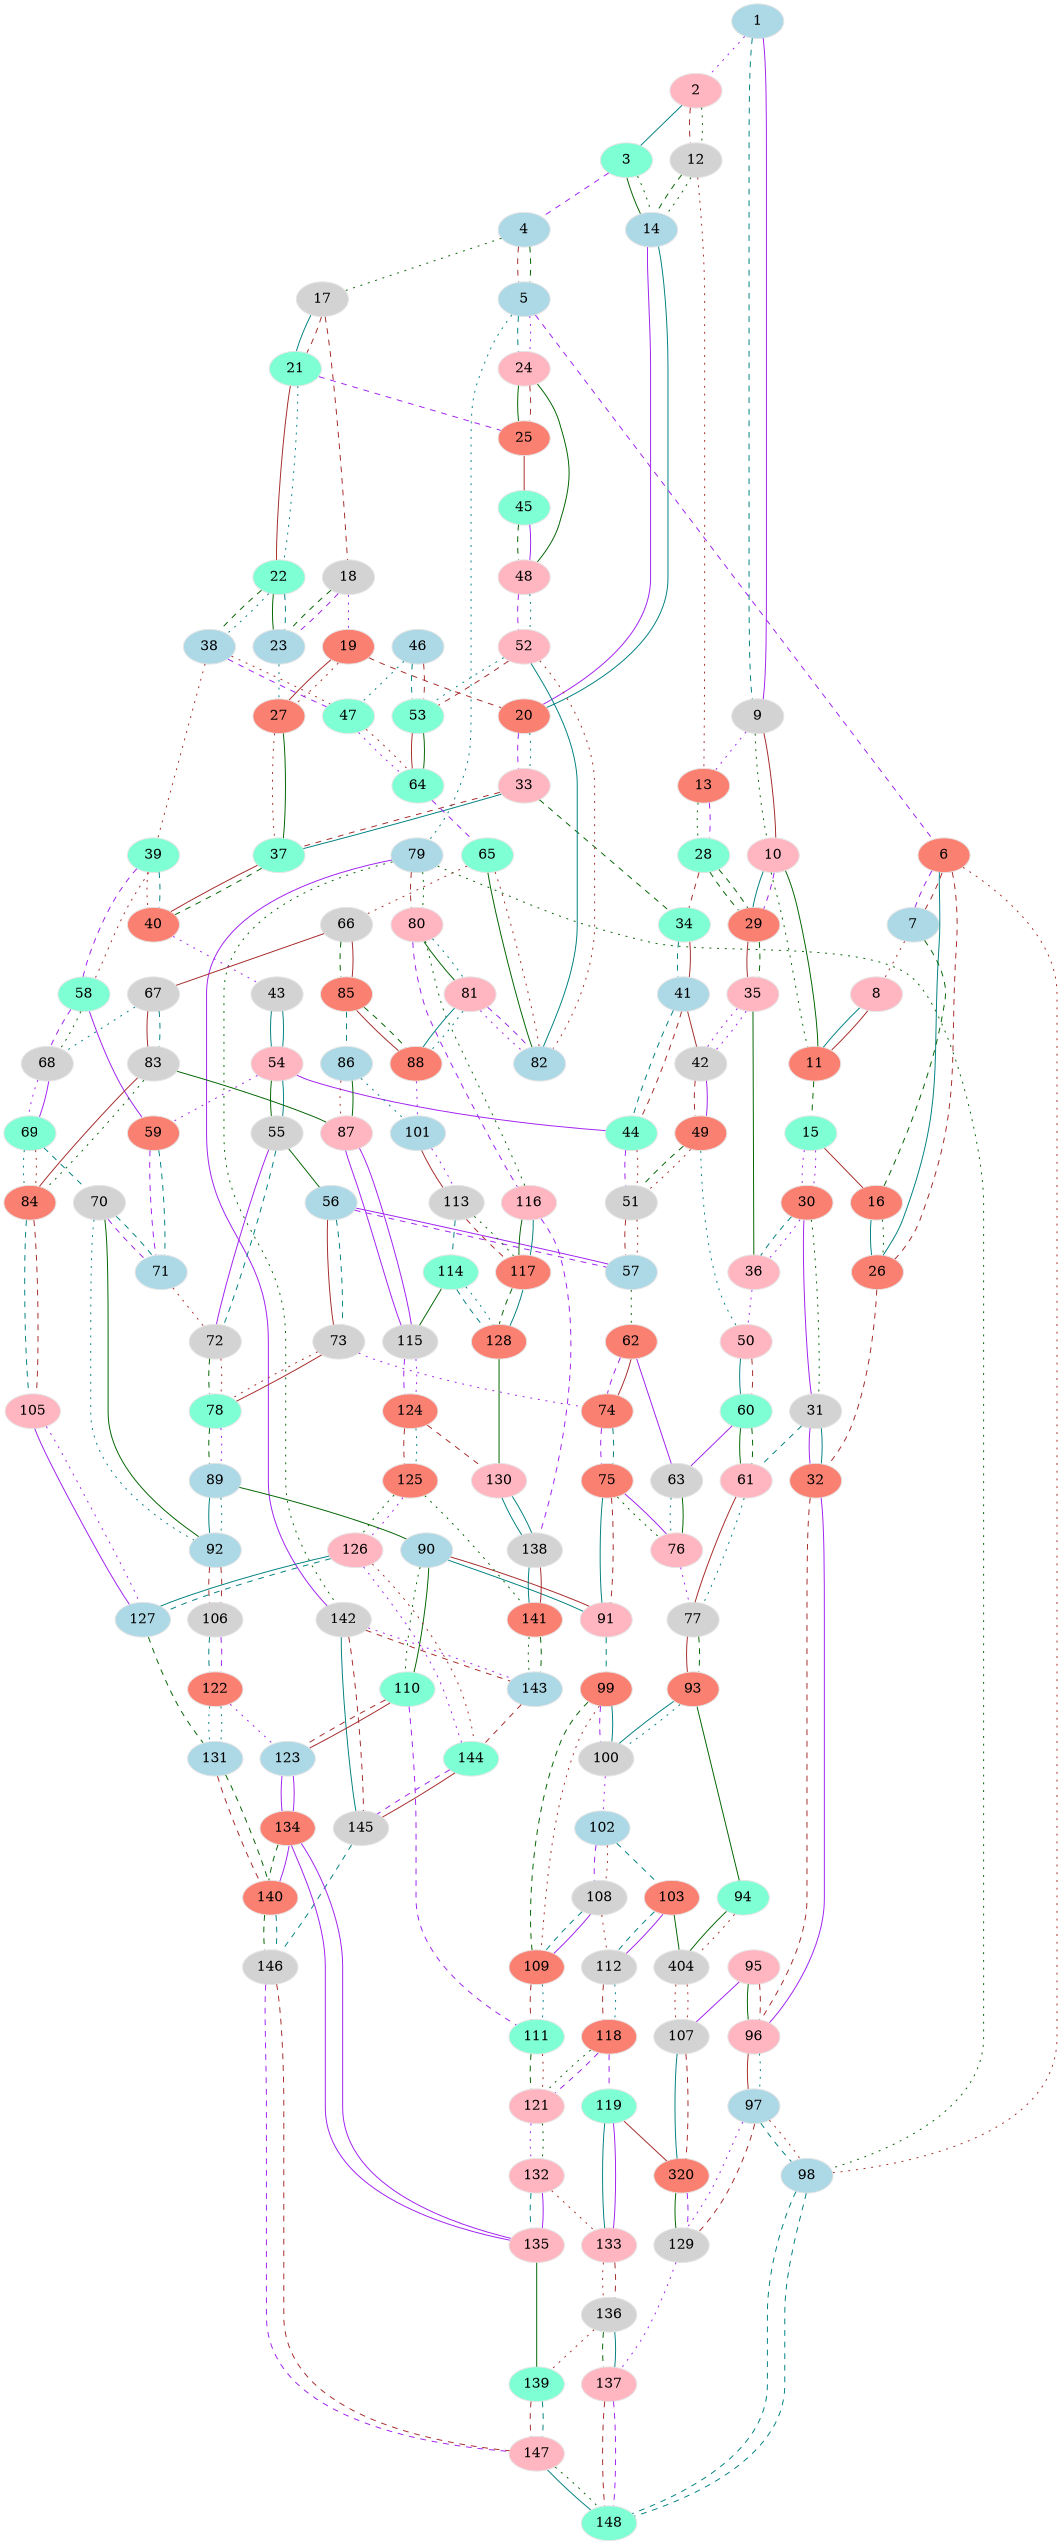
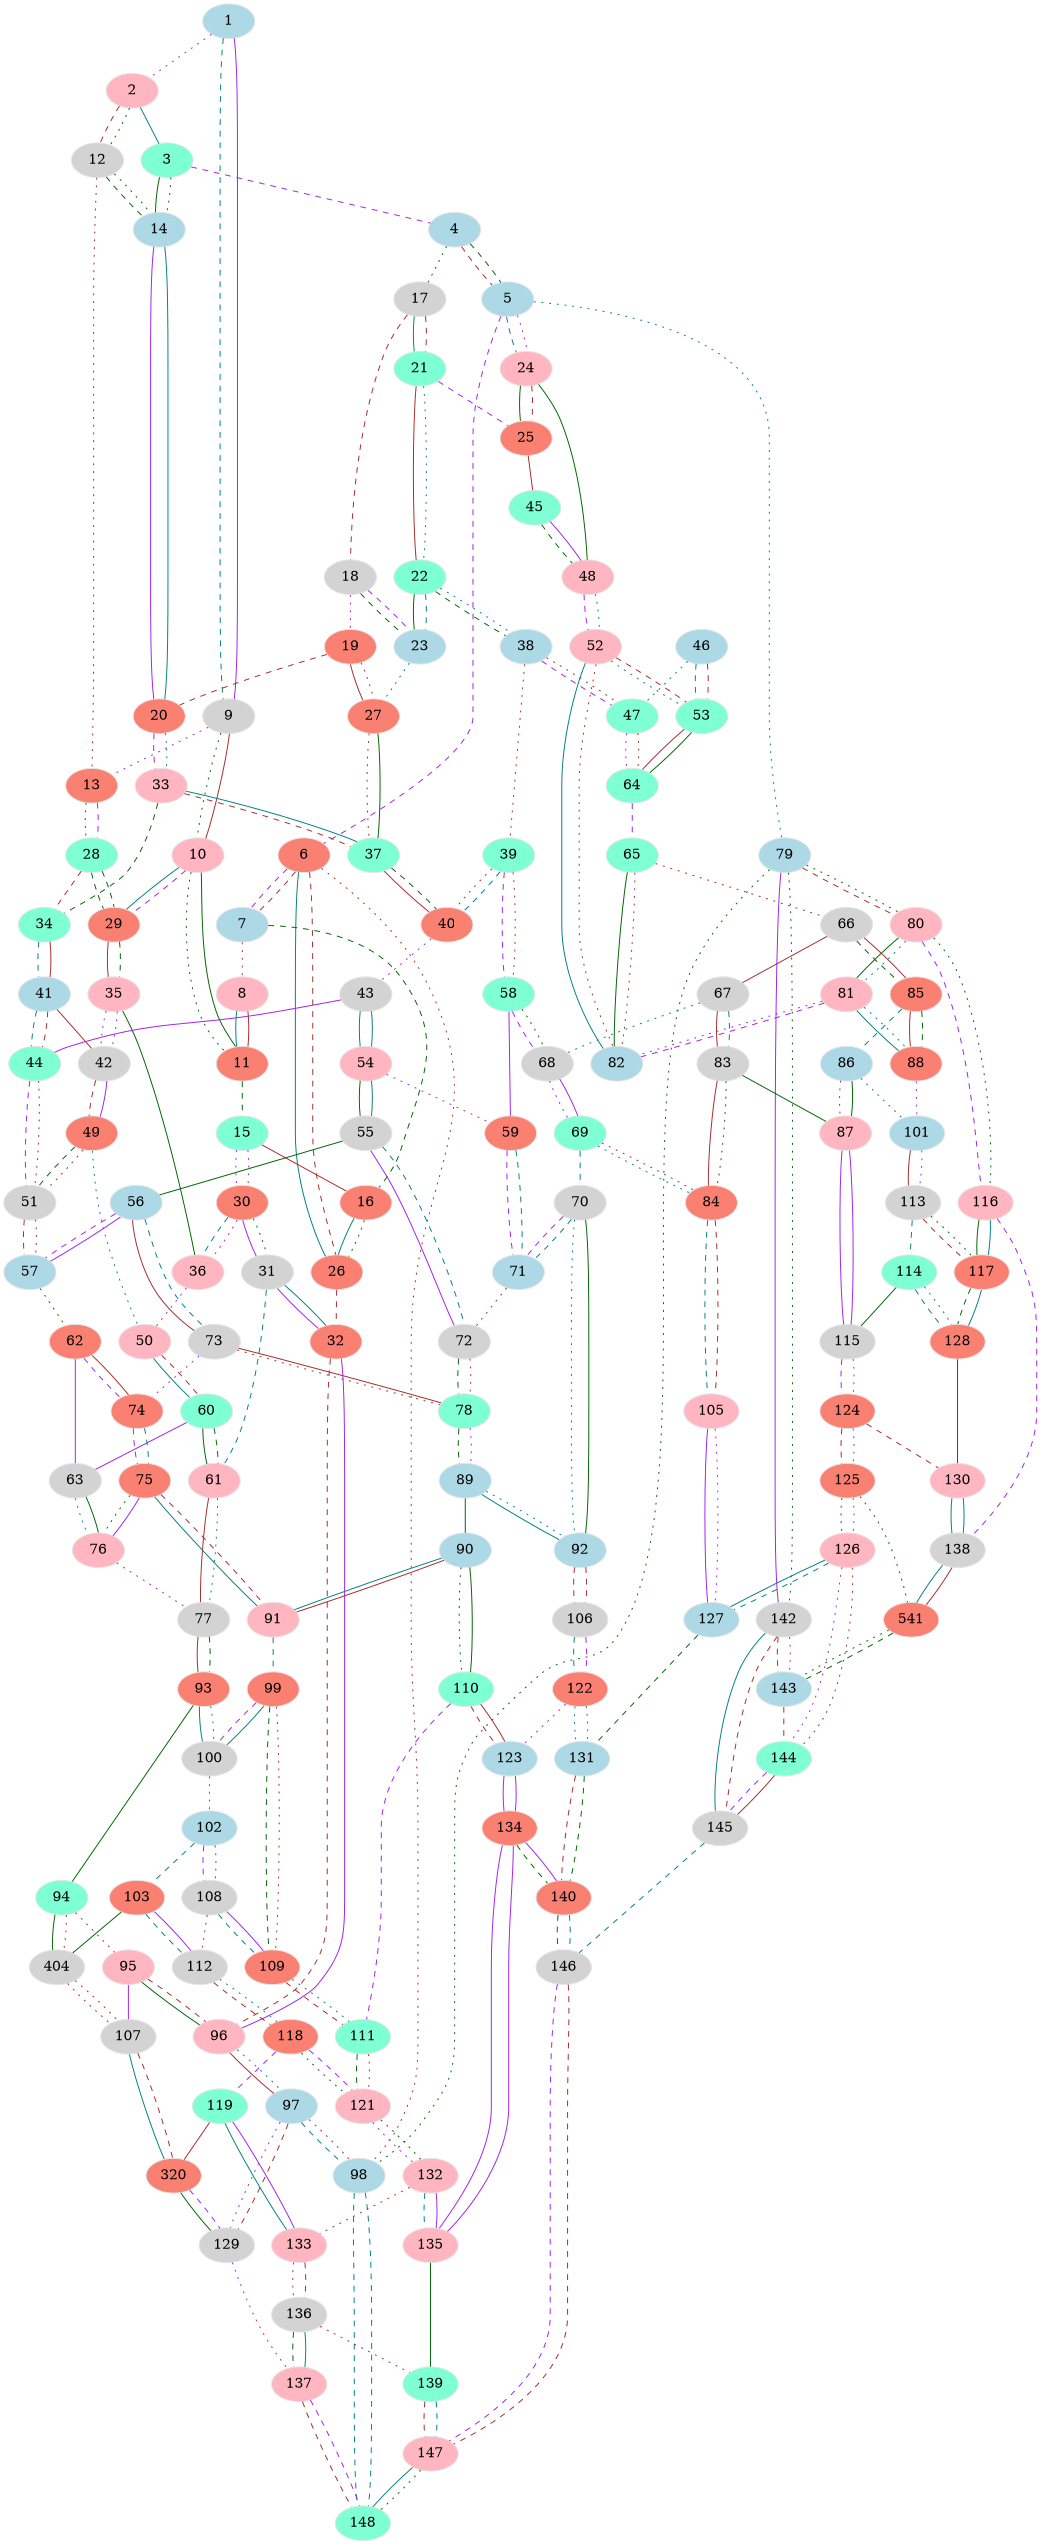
(449, 1112) -> (197, 1022)
(535, 1620) -> (911, 1620)
none -> (91, 1929)
